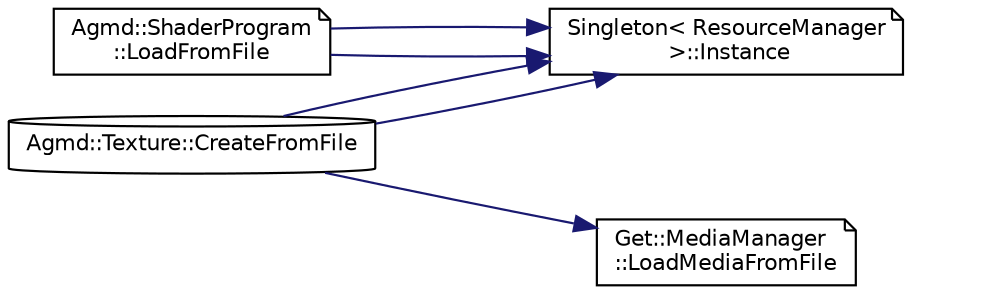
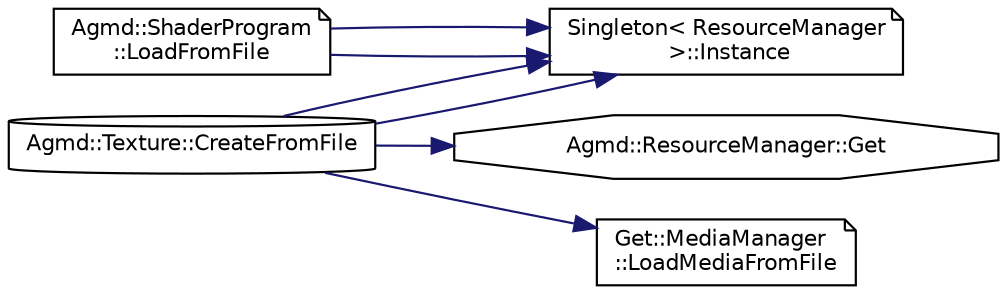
none -> (726, 147)
